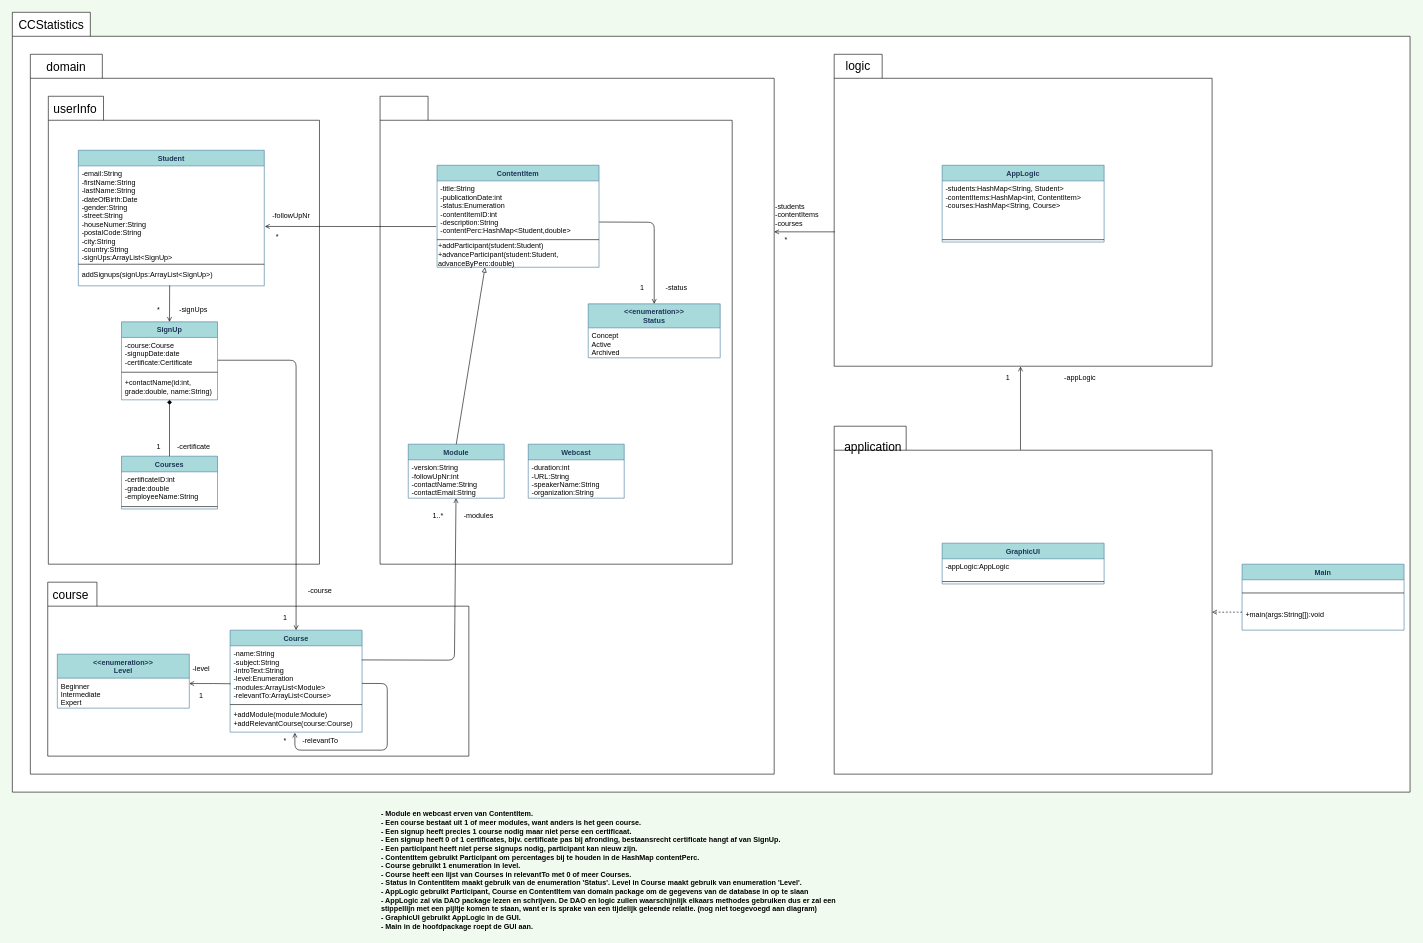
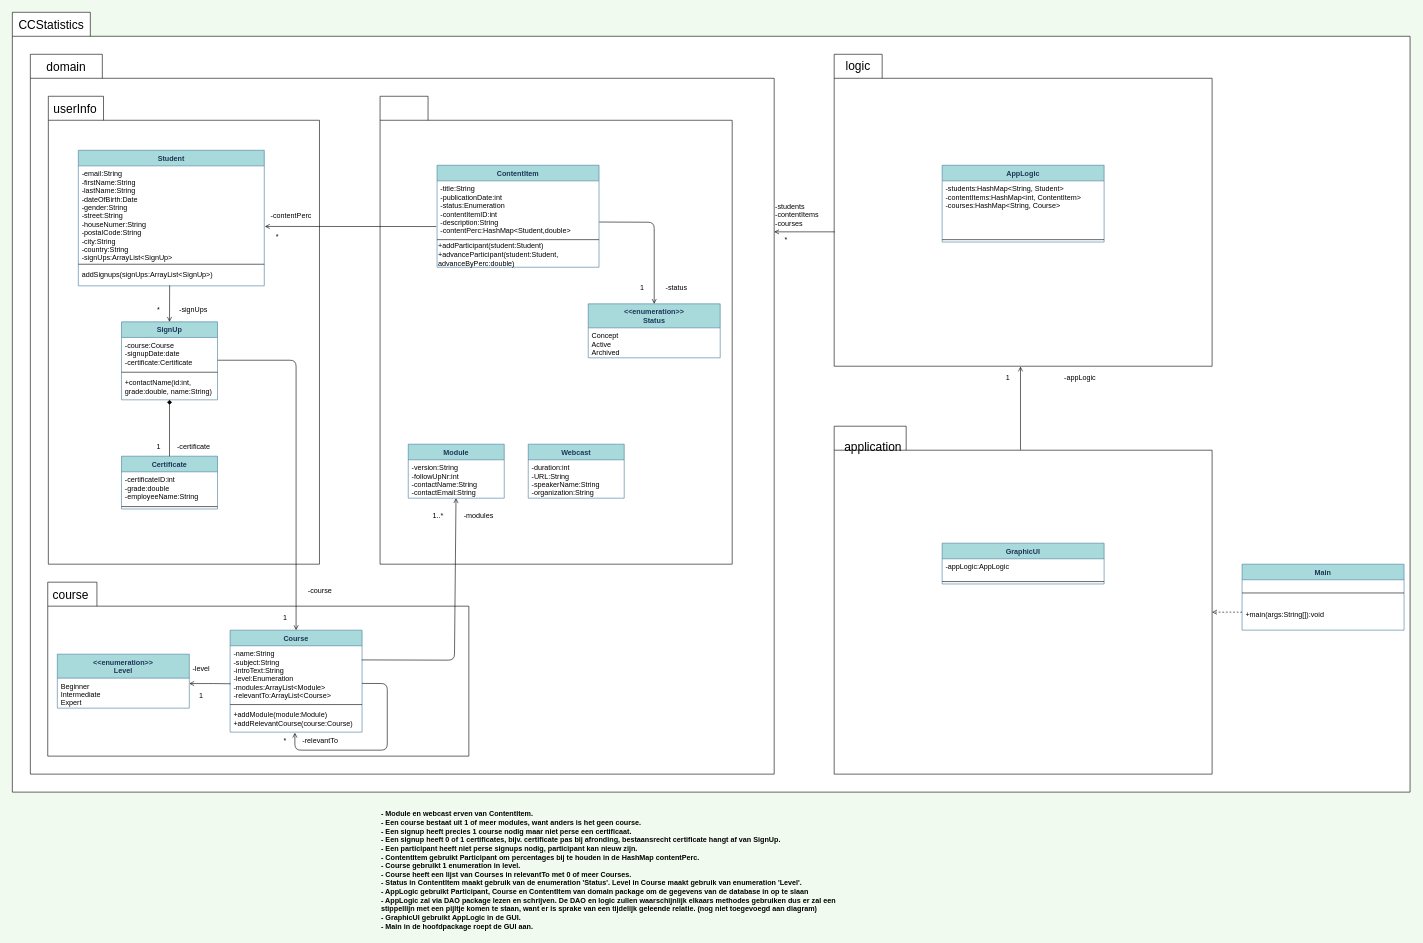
(291, 216) -> (291, 216)
(470, 358) -> none
(169, 464) -> (169, 464)
